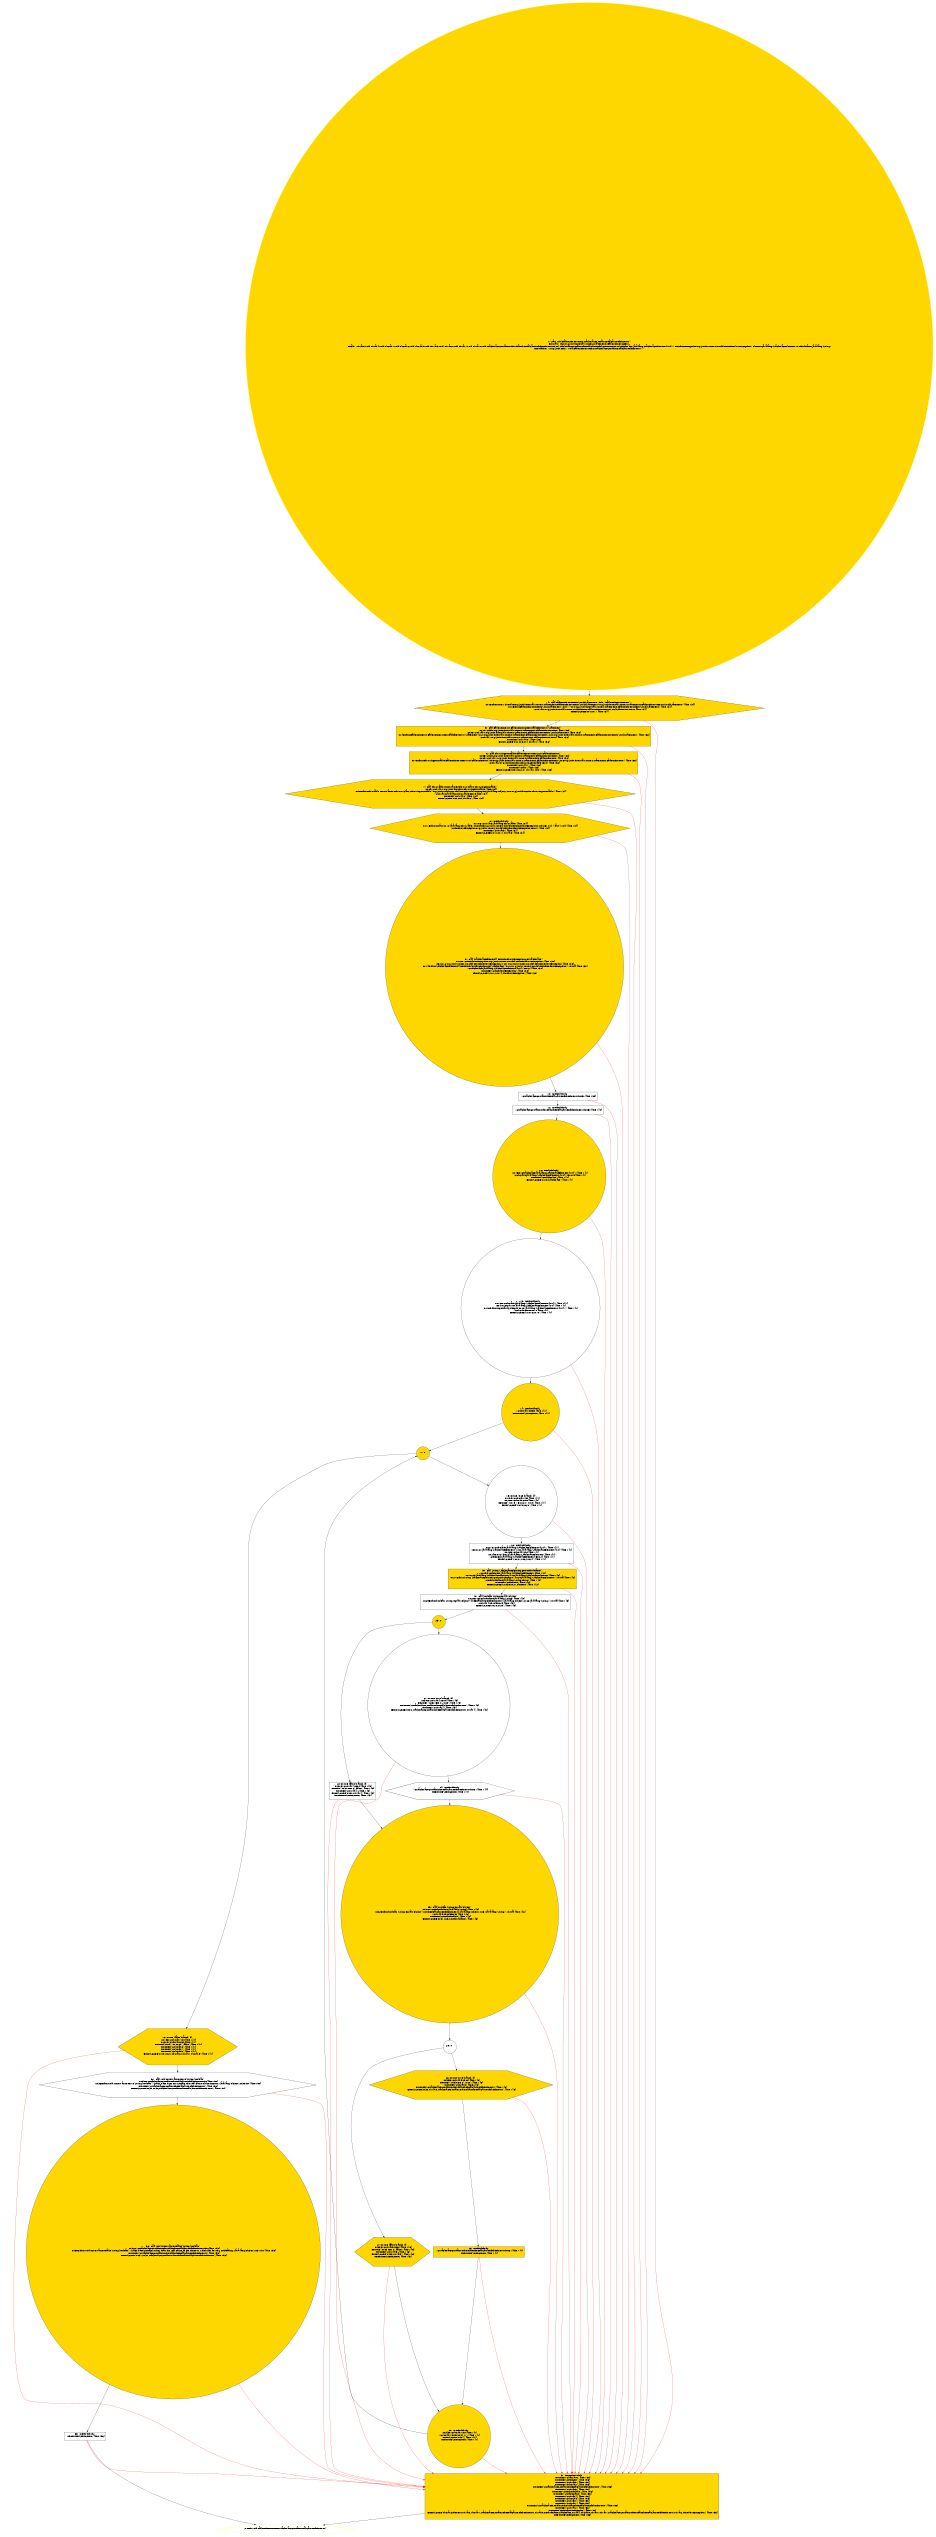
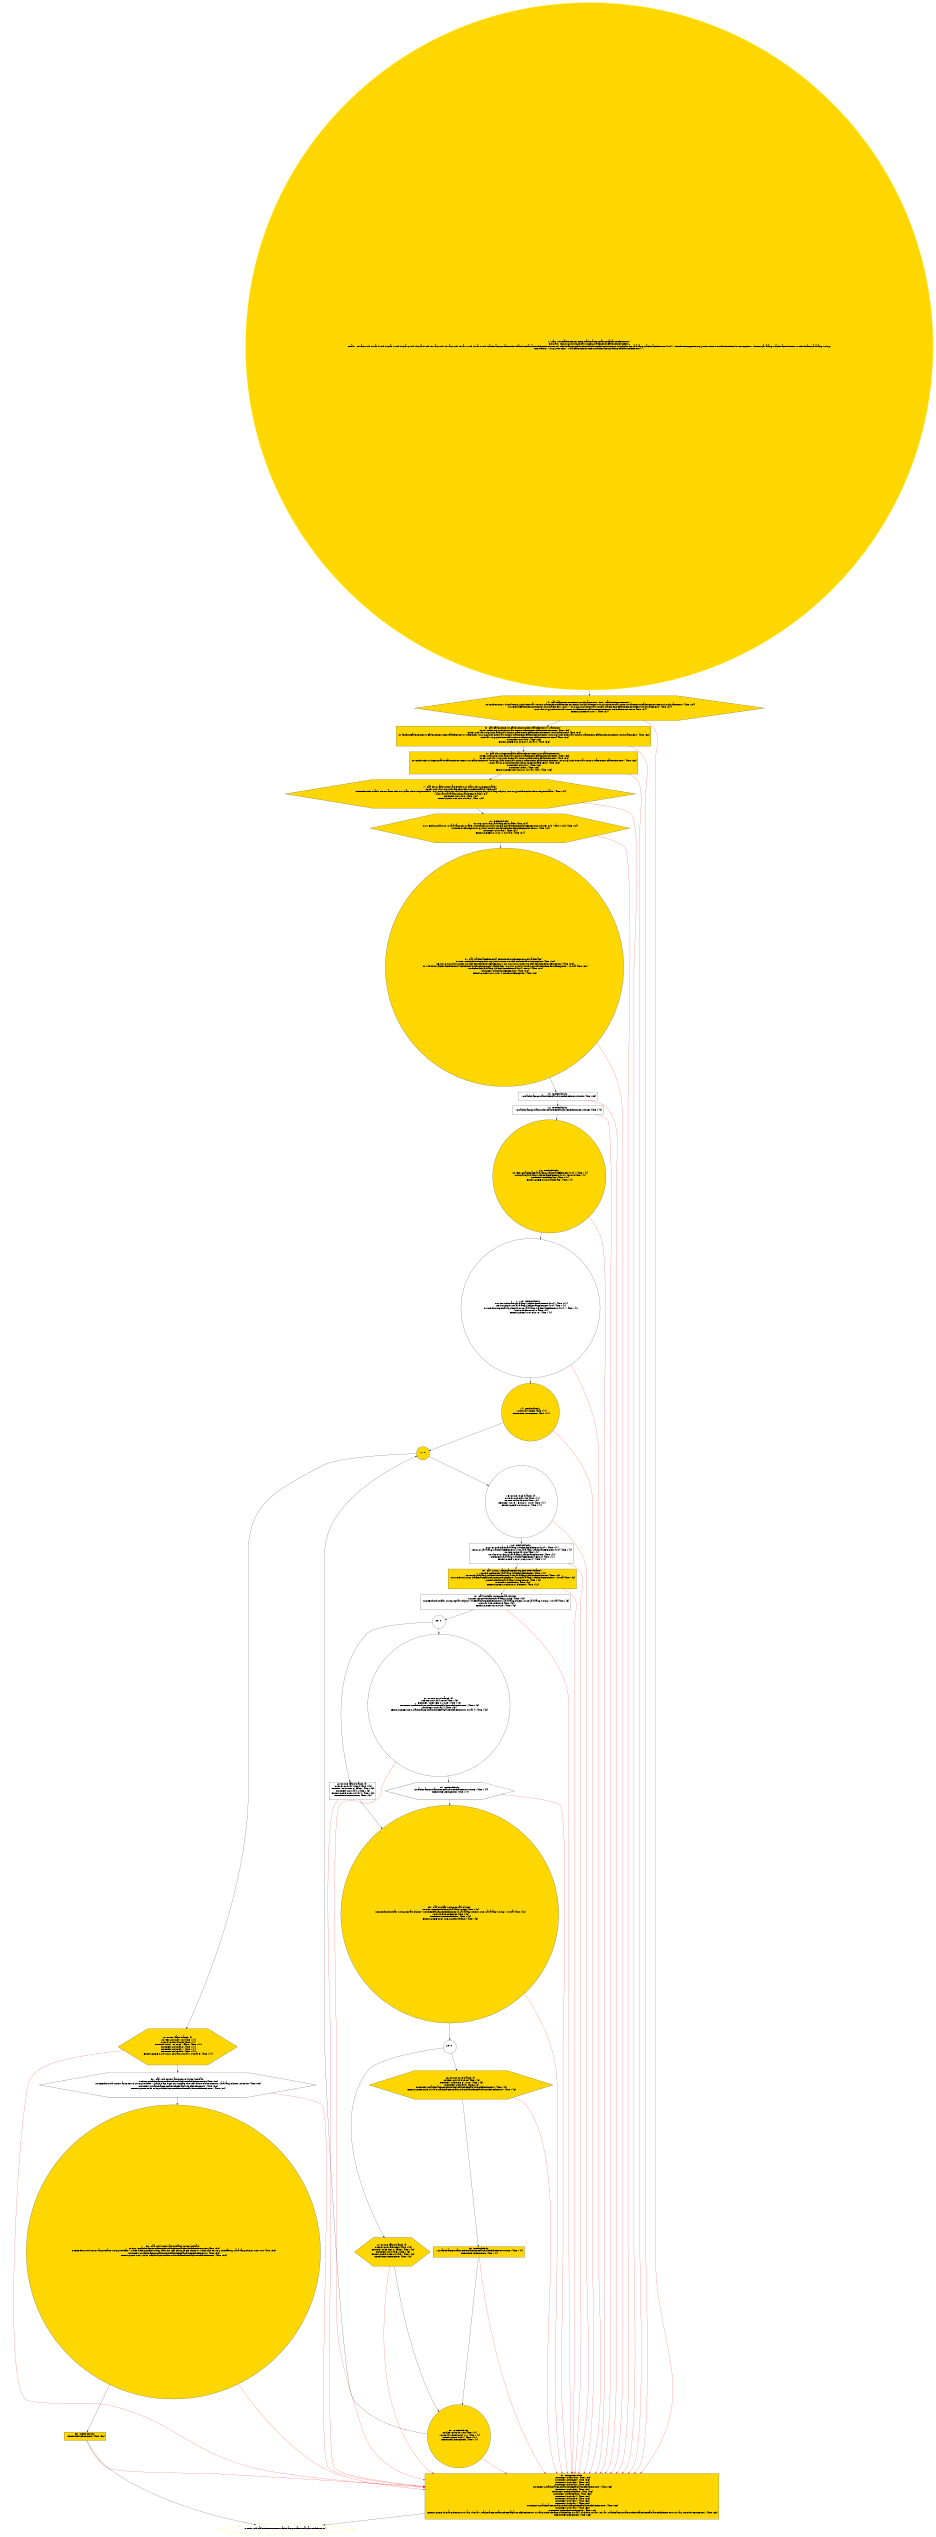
(439, 1622) -> (439, 1622)
(85, 2436) -> (85, 2436)
